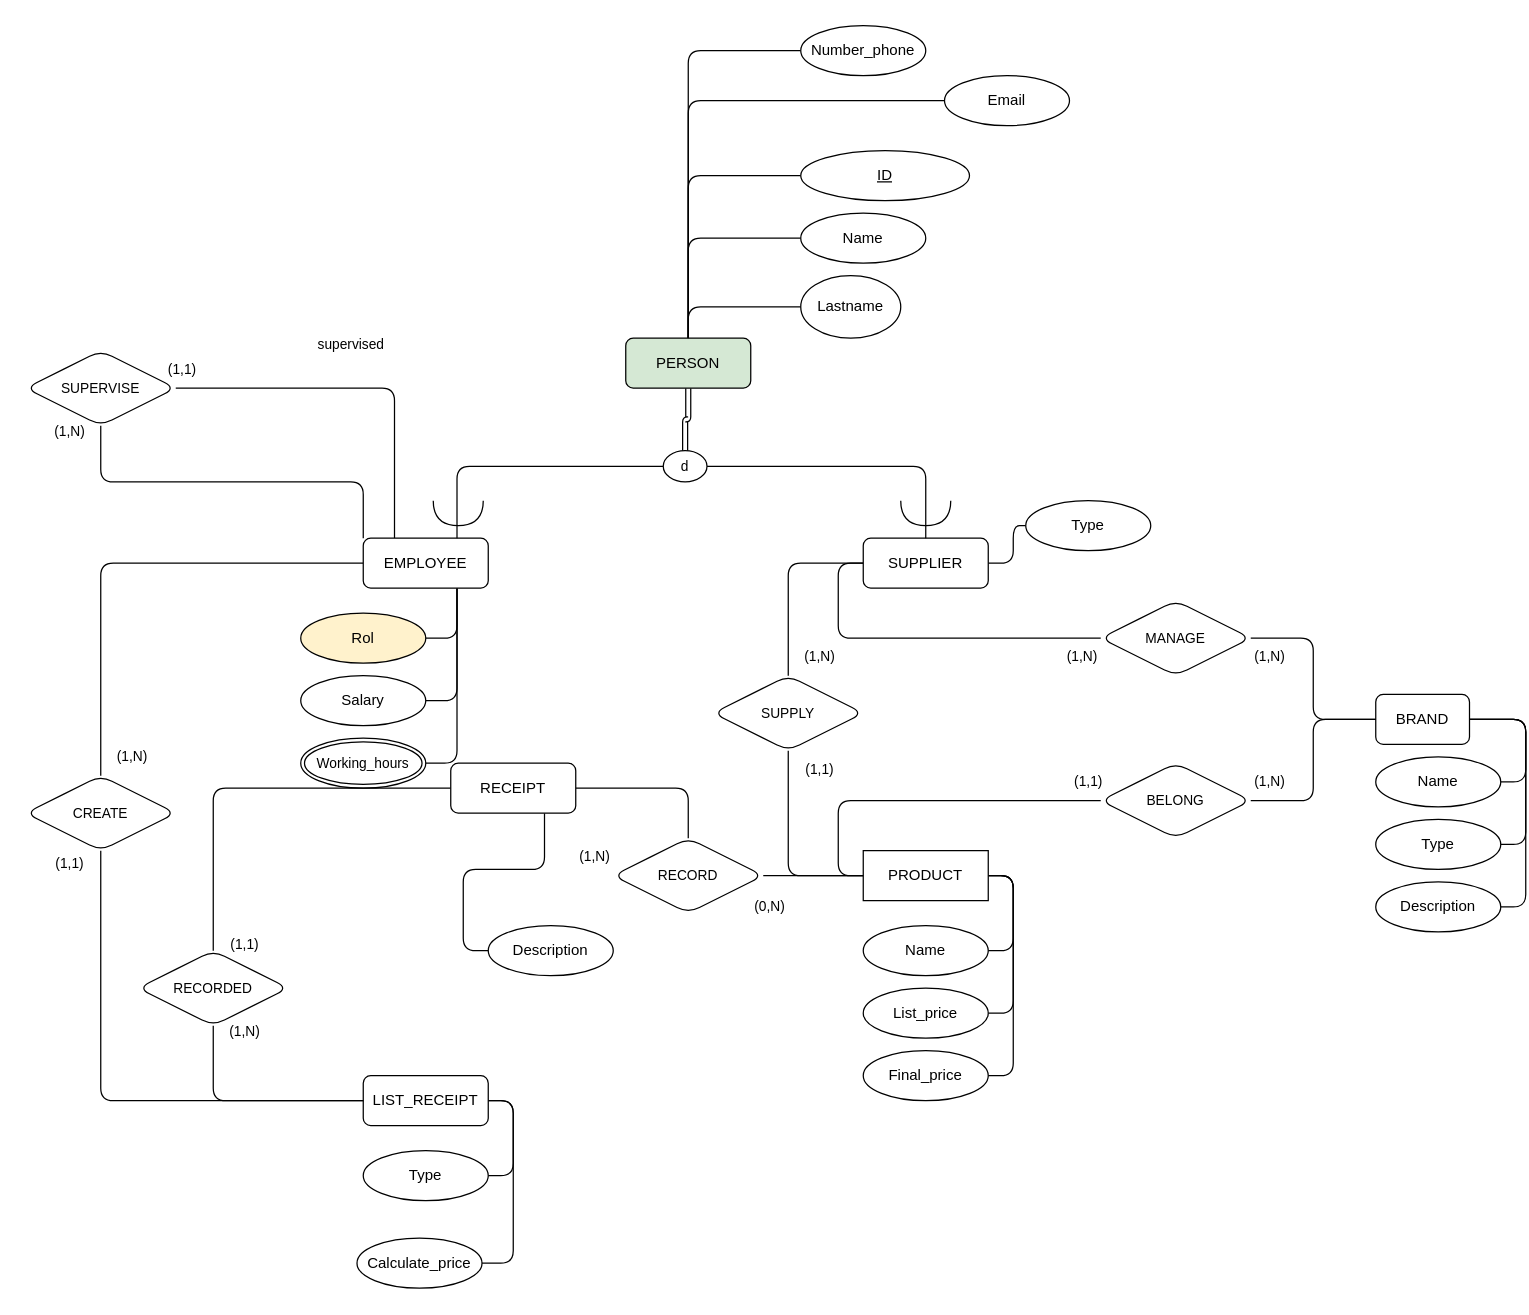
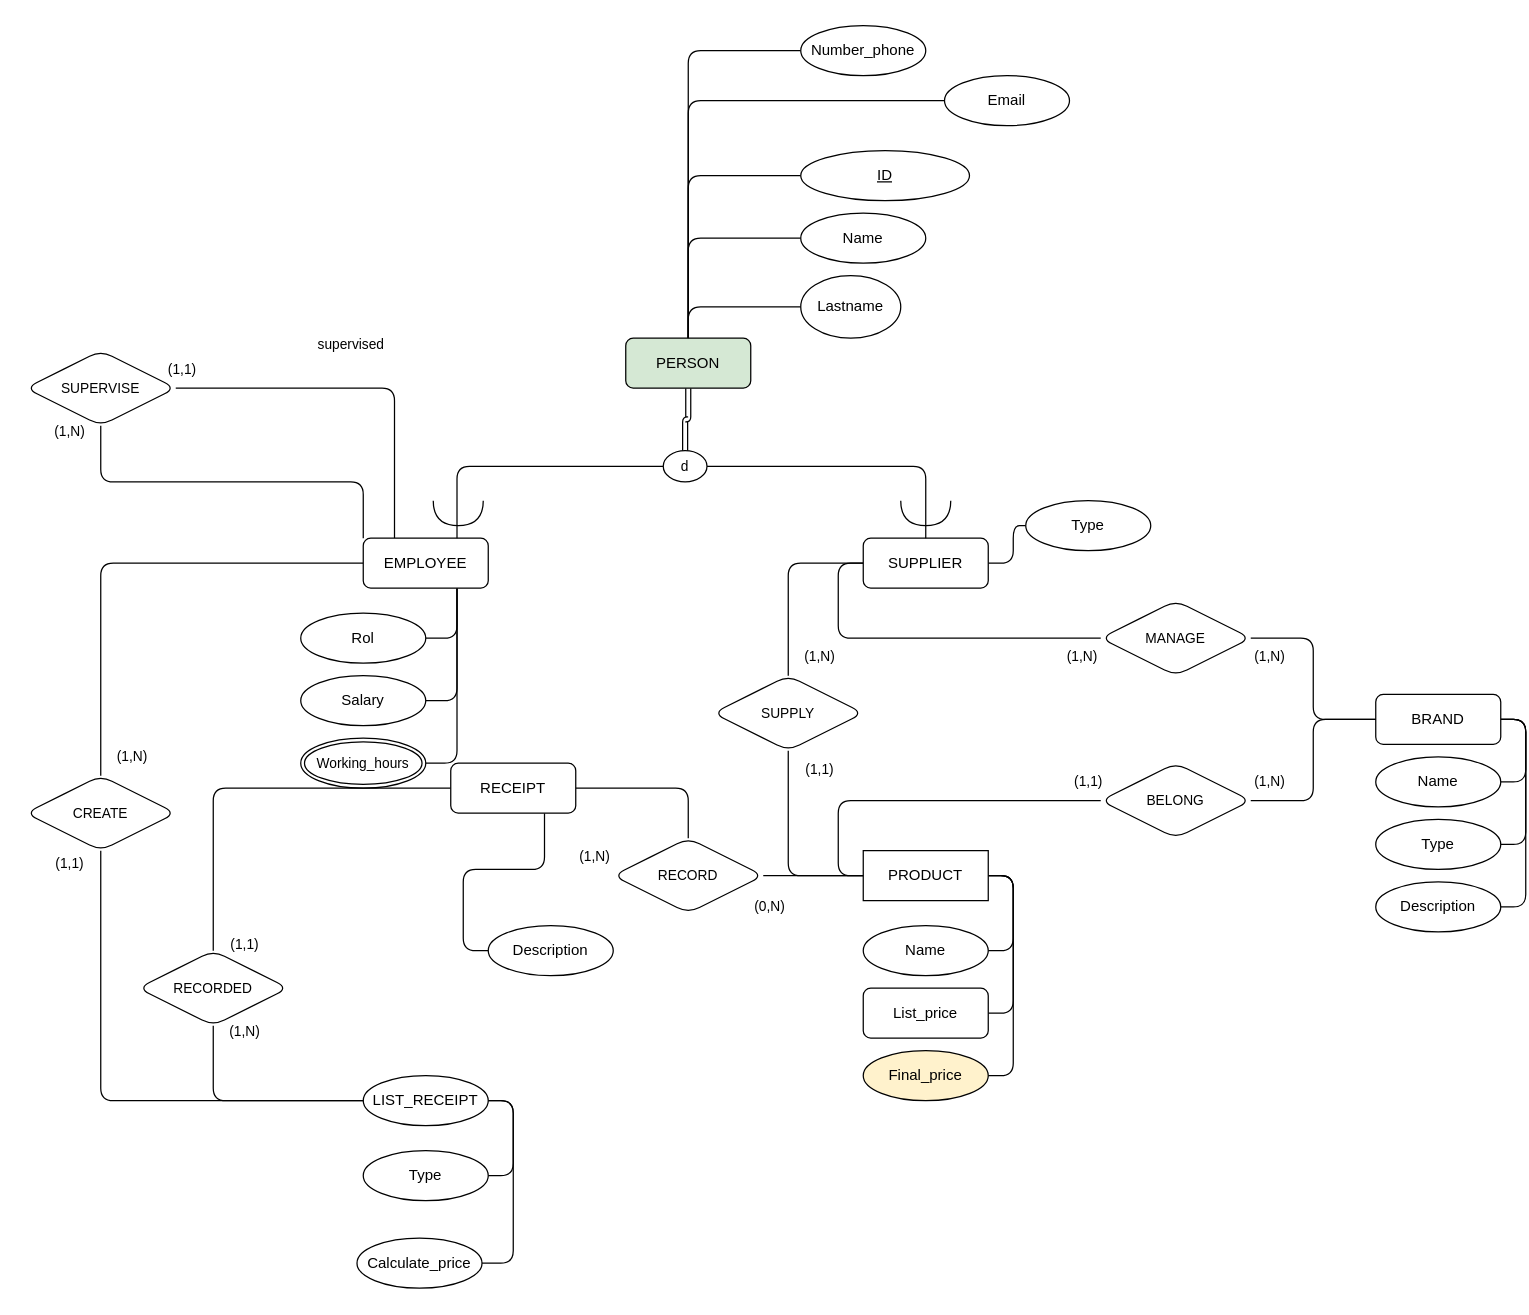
(363, 638) -> (363, 638)
(1423, 719) -> (1438, 719)
(926, 1013) -> (926, 1013)
(926, 1076) -> (926, 1076)
(426, 1101) -> (426, 1101)
